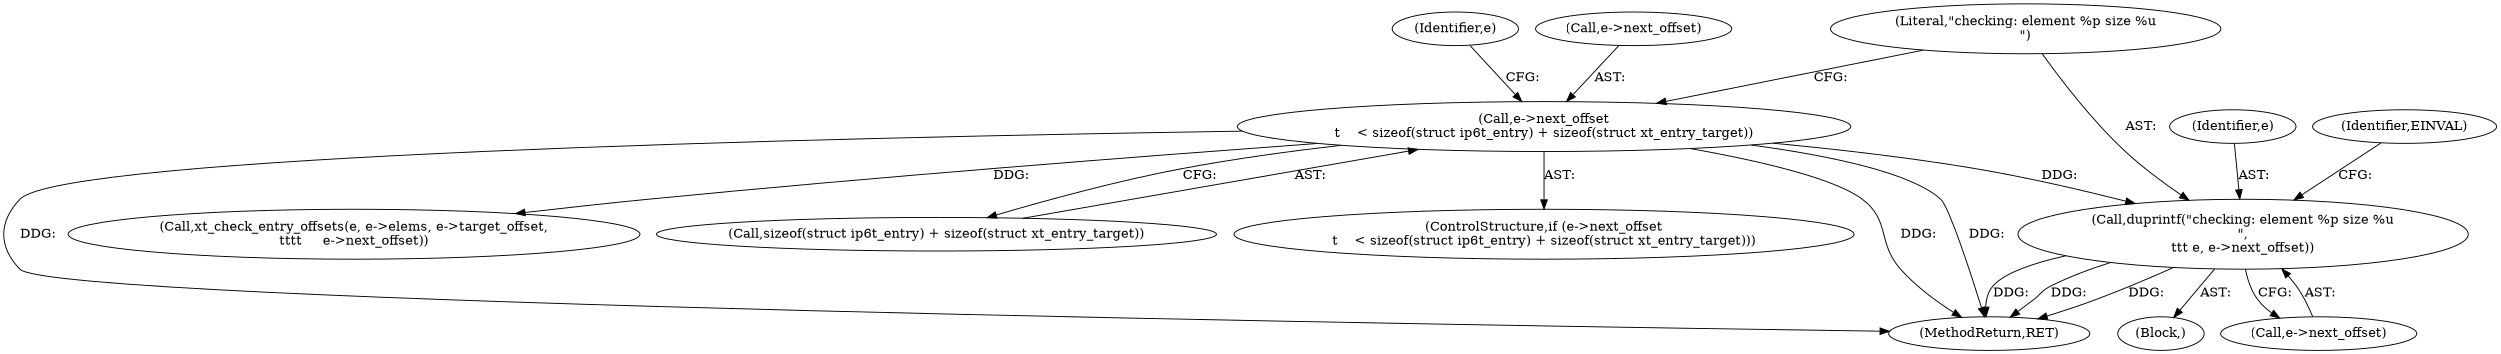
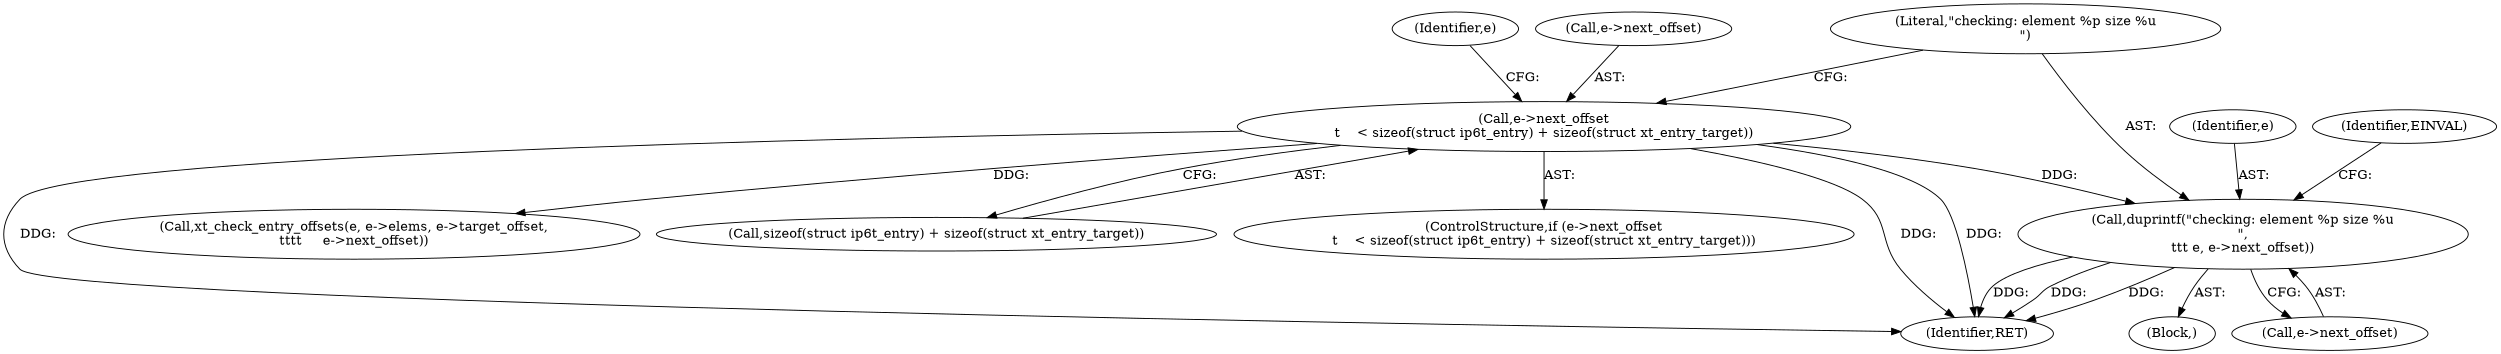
(1989, 334) -> (1977, 334)
